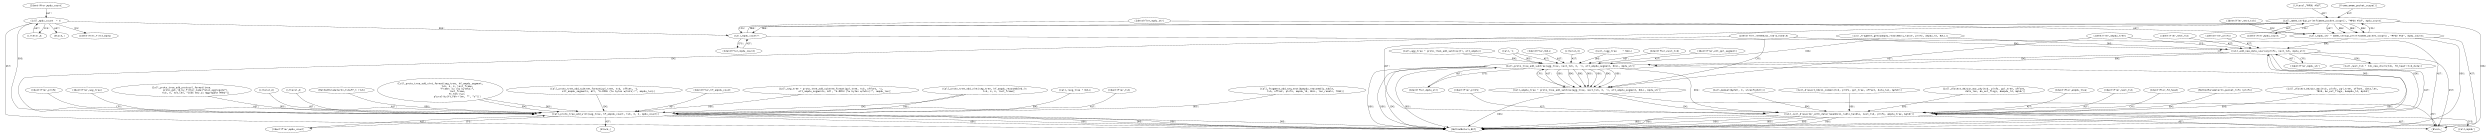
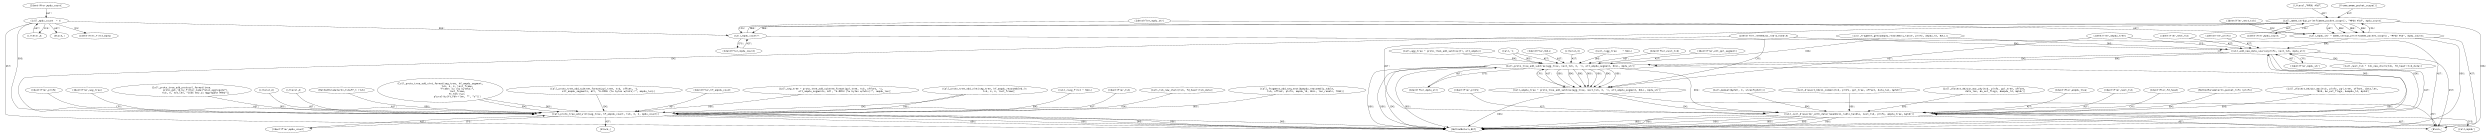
(2337, 57) -> (2327, 59)
(1075, 90) -> (1075, 90)
none -> (1182, 90)
